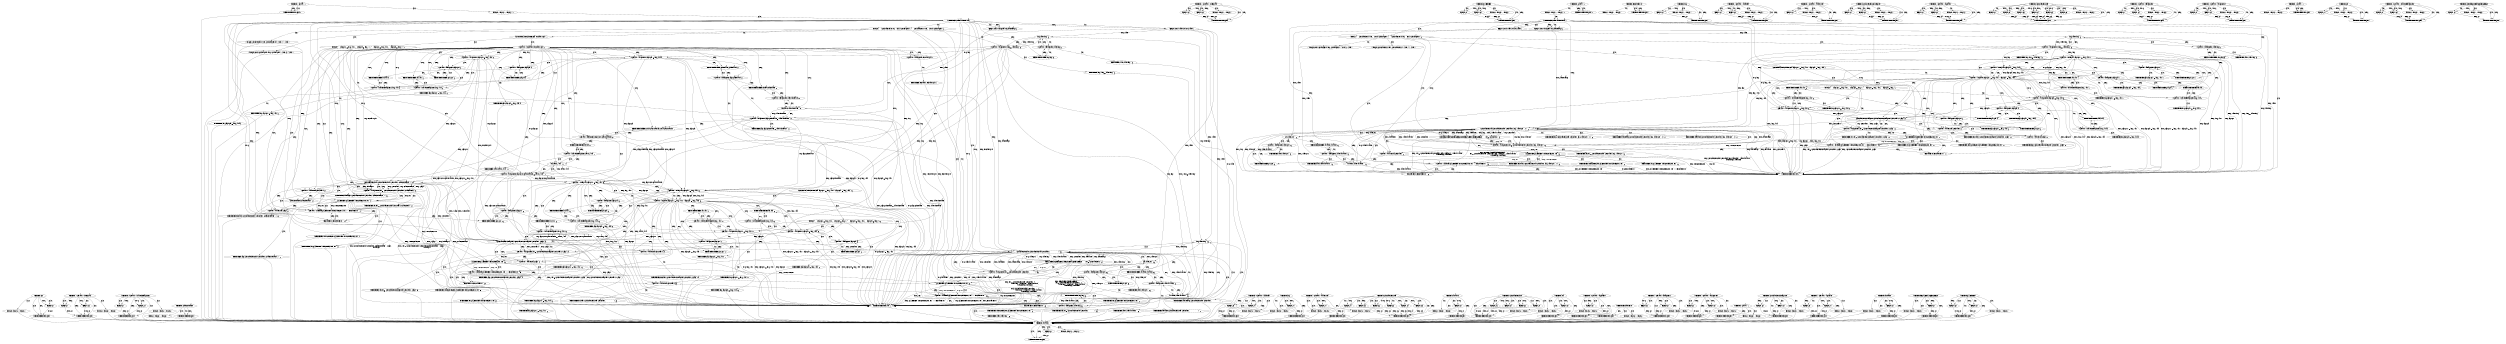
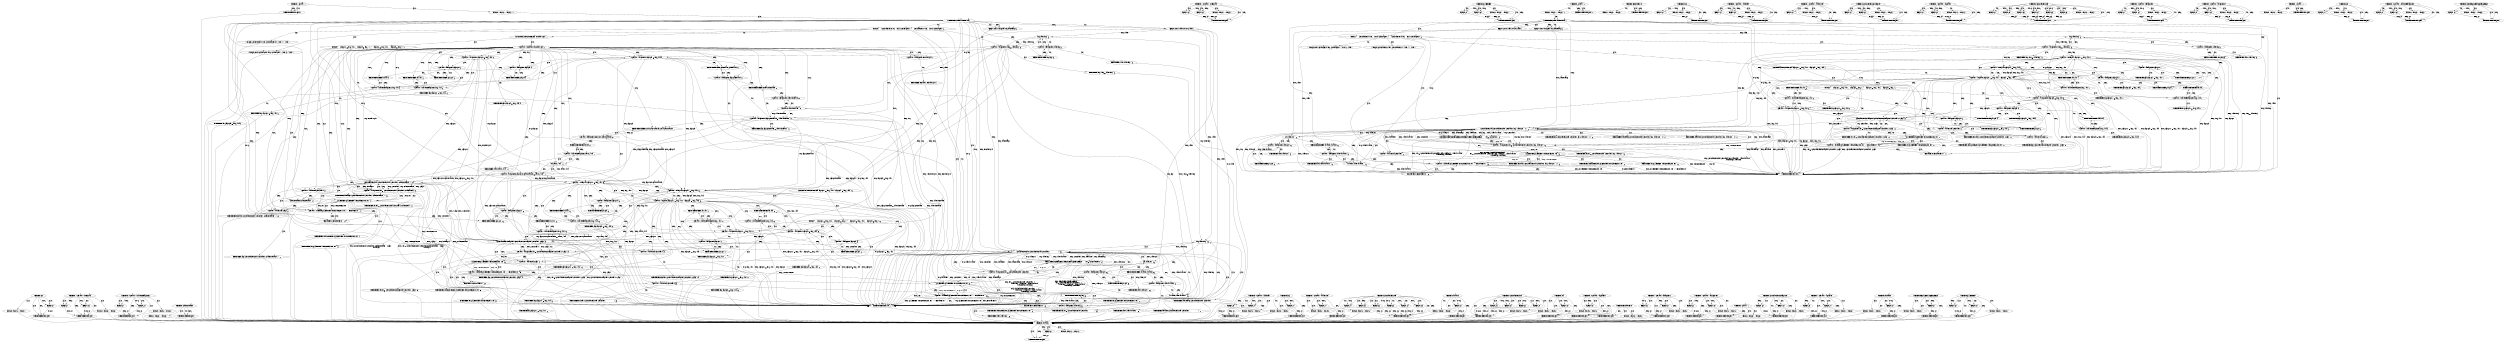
(573, 86) -> none
(771, 94) -> (765, 104)
(630, 133) -> (630, 133)
